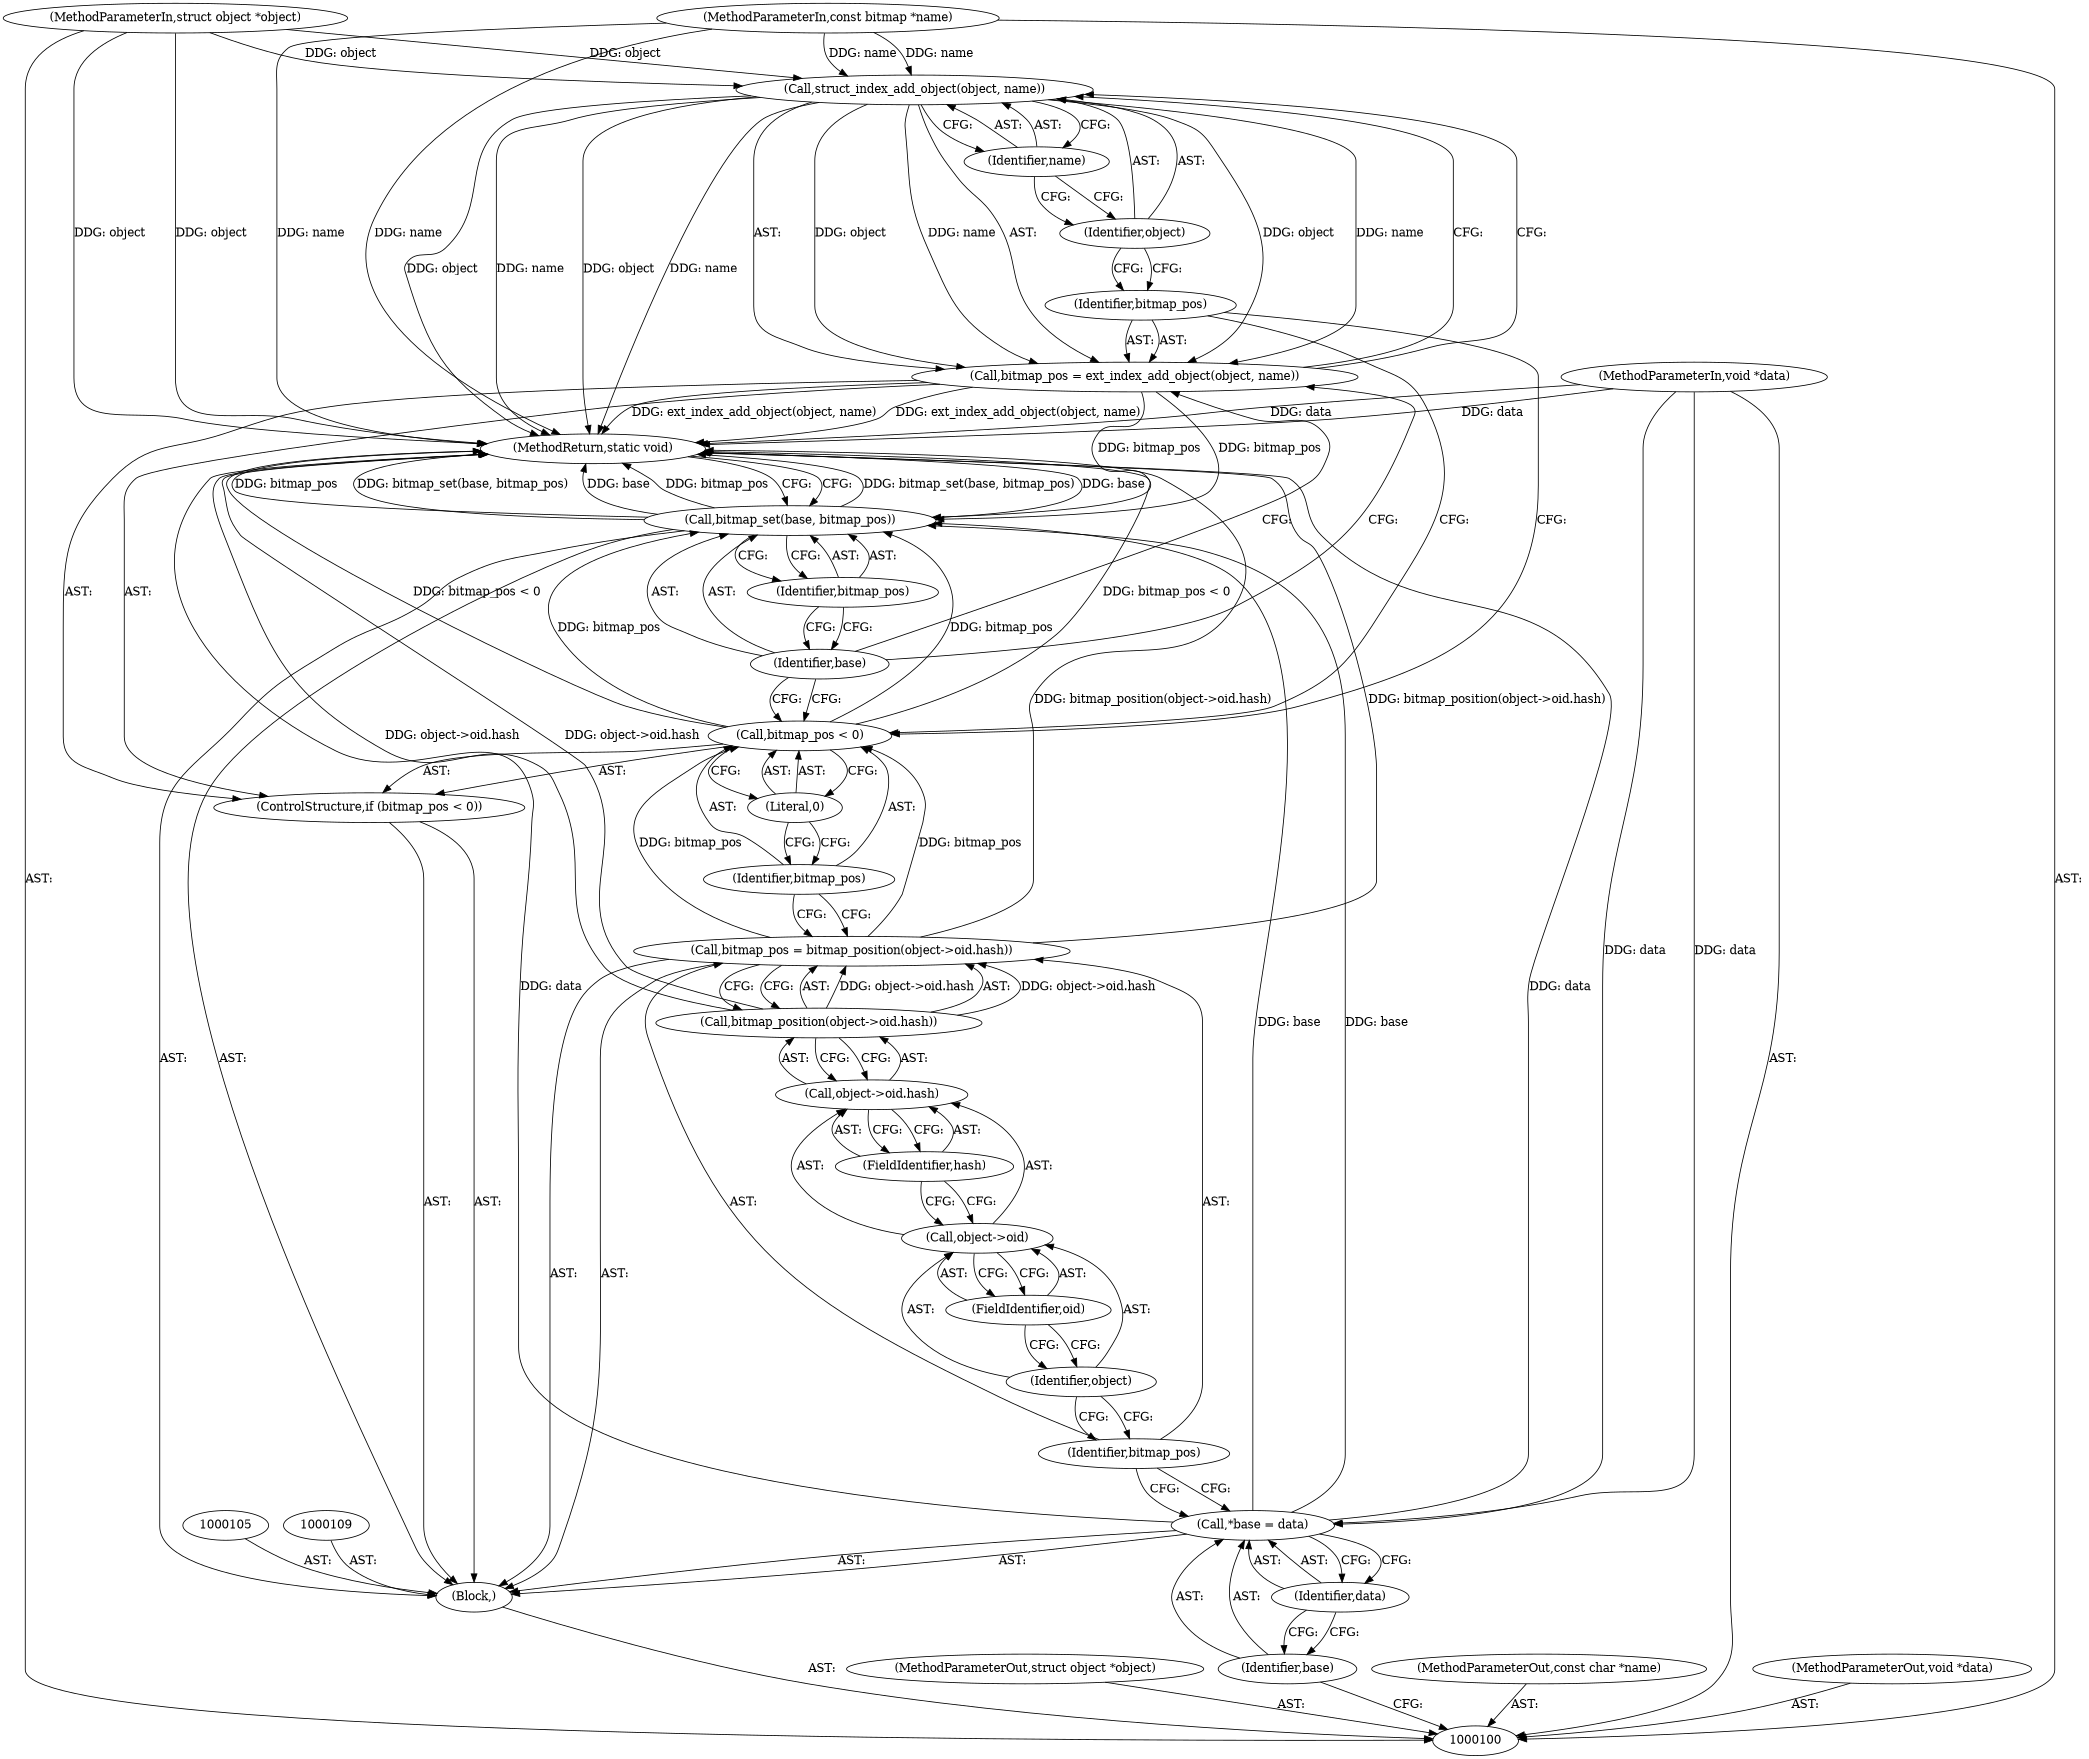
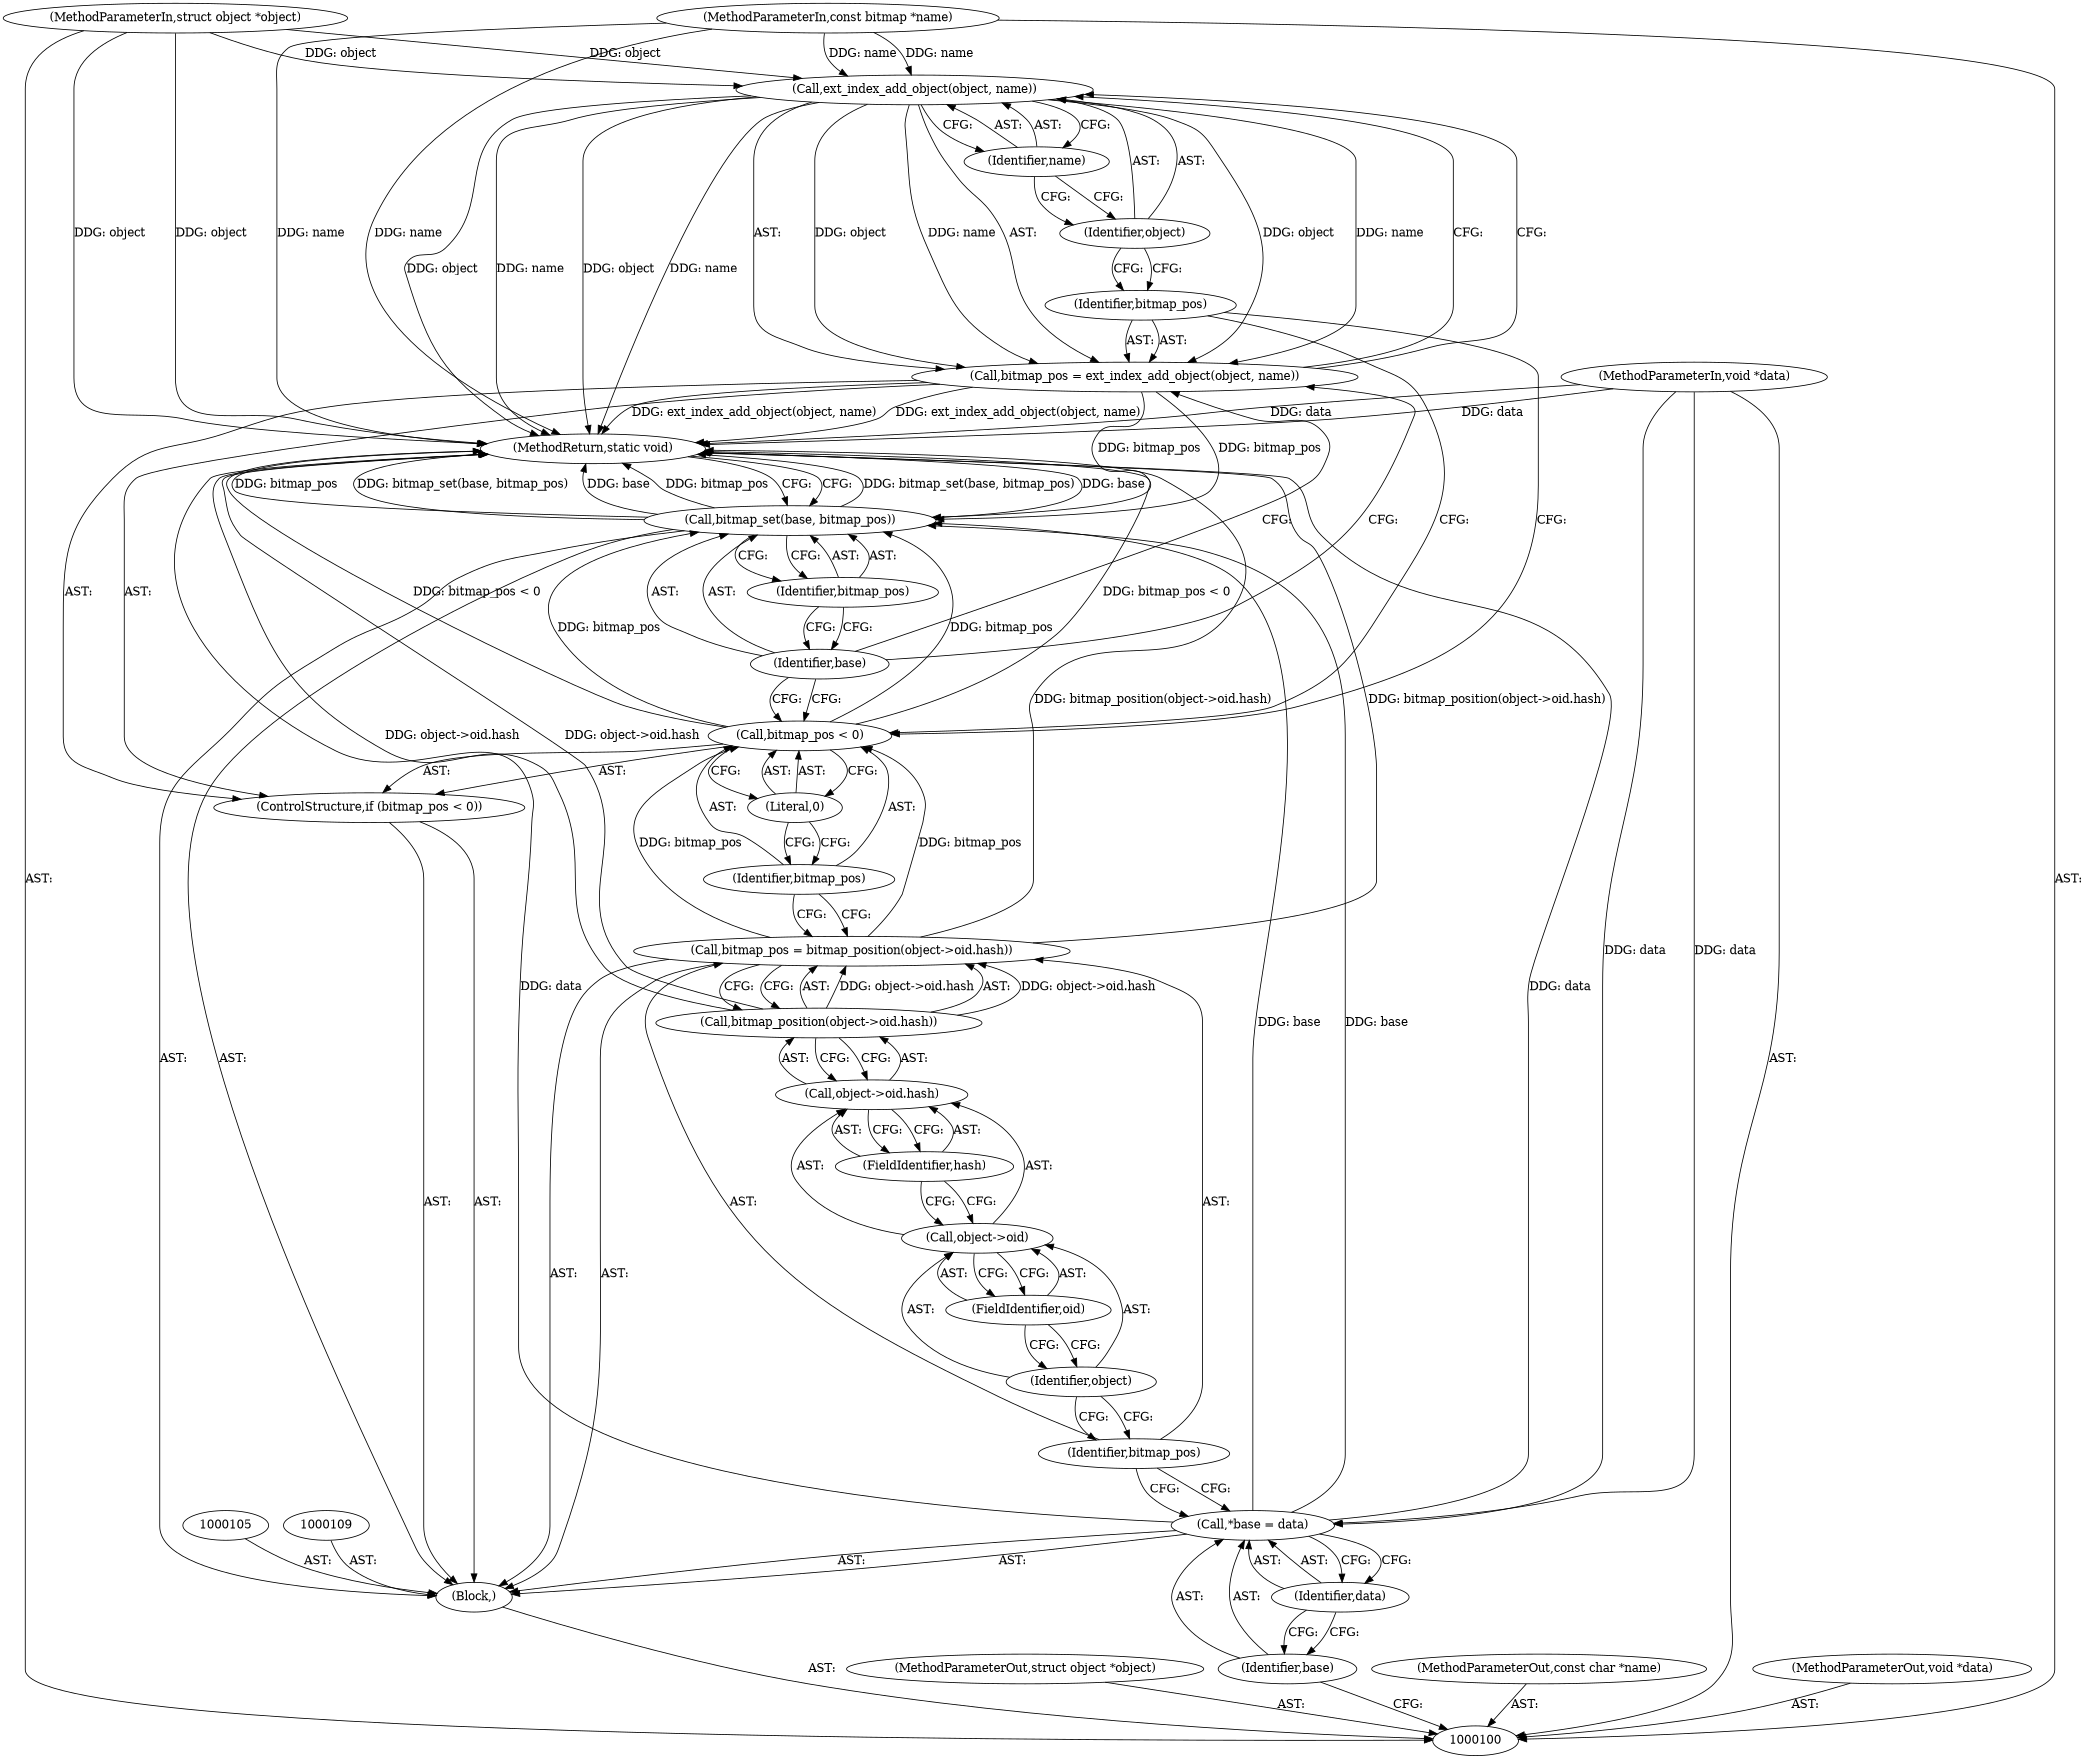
(915, 90) -> (915, 90)
